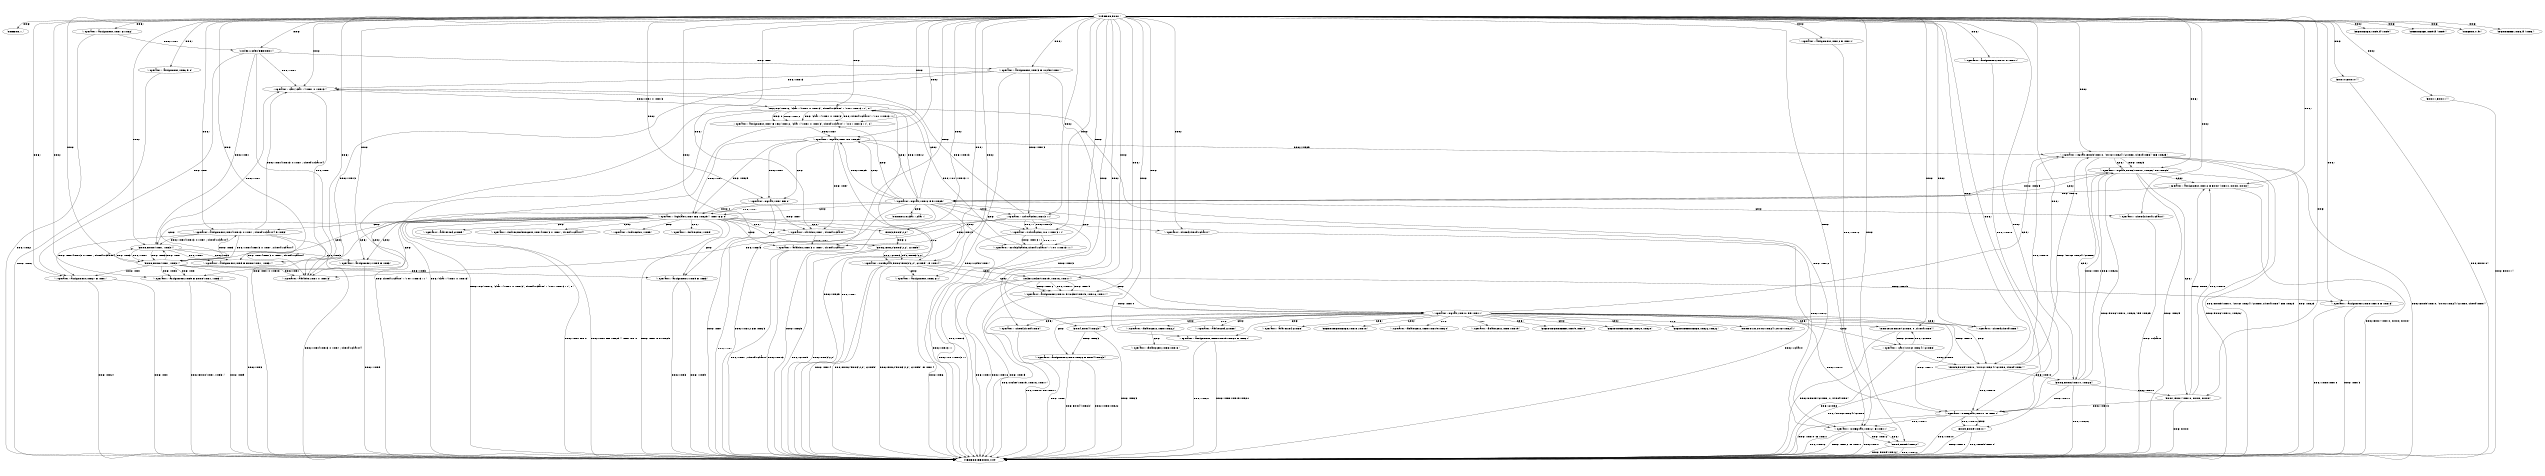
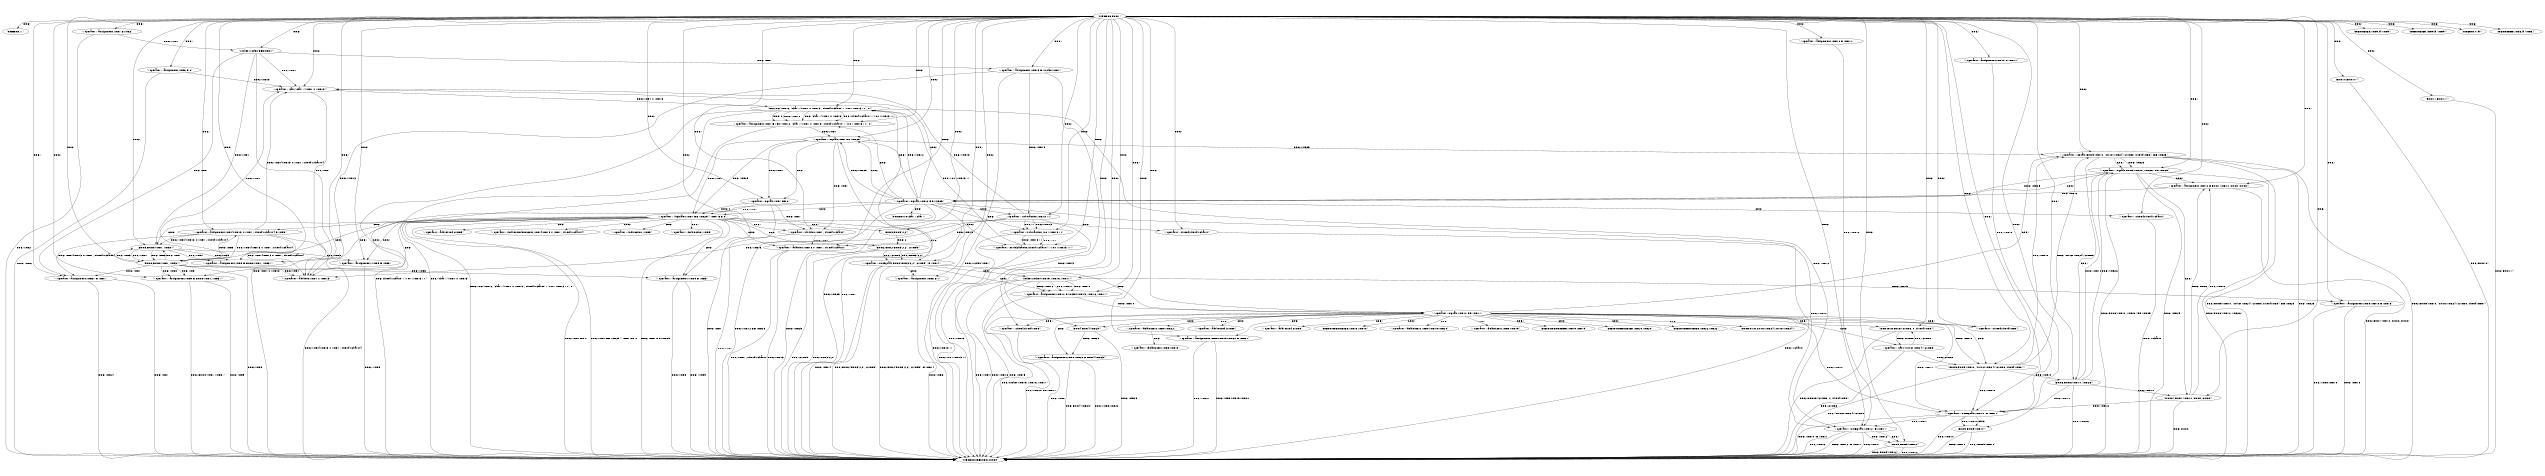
(664, 80) -> (233, 79)
(2188, 398) -> (2188, 398)
(980, 460) -> (980, 460)
